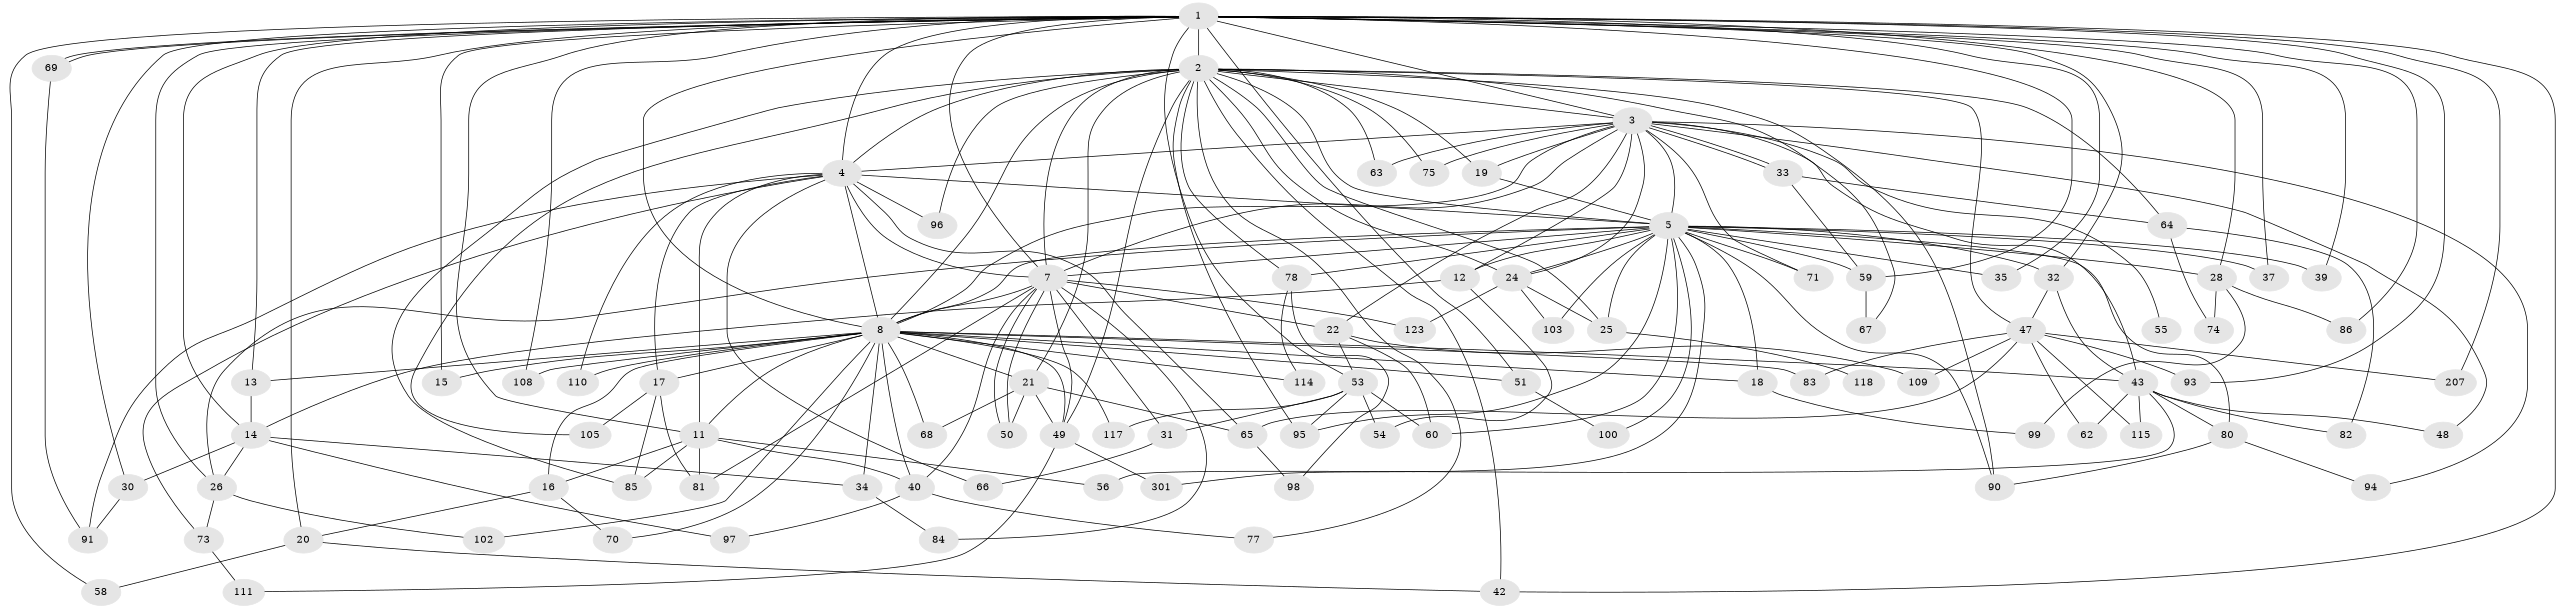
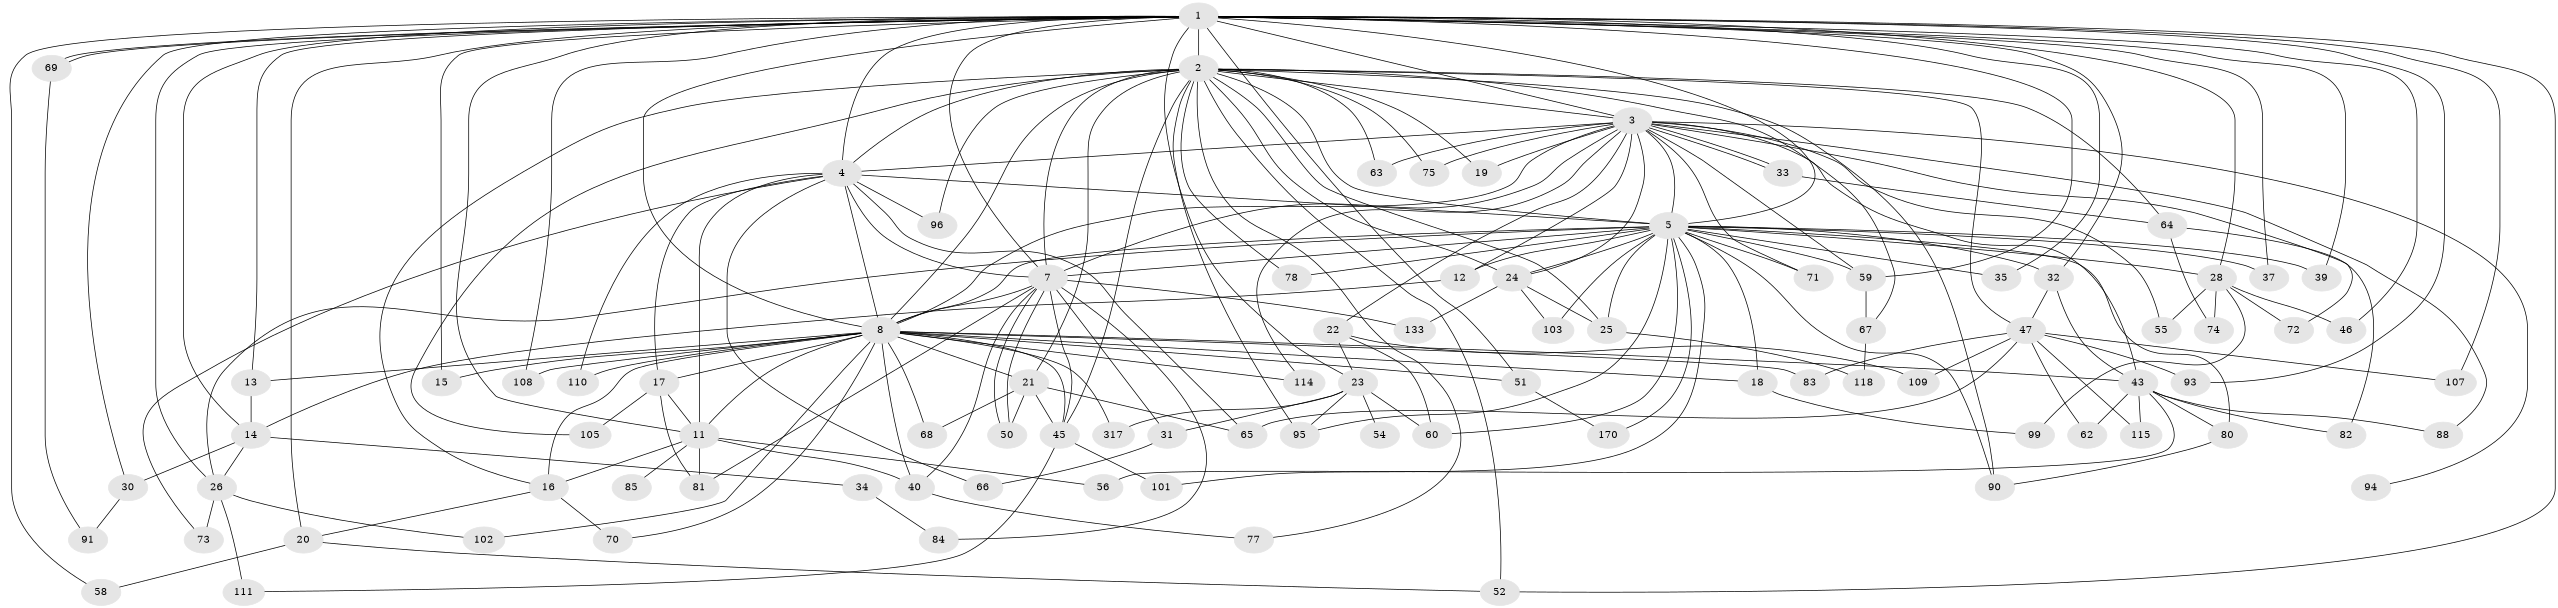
(611, 155) -> (618, 124)
(1579, 200) -> (1602, 70)
(1823, 224) -> (1752, 196)
(394, 254) -> none
(1191, 304) -> none
none -> (2189, 304)
(1281, 328) -> (1325, 219)
(1415, 330) -> (1415, 330)
none -> (2294, 330)
(2346, 330) -> (2346, 330)
none -> (1865, 356)
(1358, 383) -> (1358, 383)
(2456, 383) -> (2456, 383)
(1539, 404) -> none
(872, 409) -> none
(646, 435) -> (679, 409)
(1060, 435) -> (1060, 435)
(1114, 435) -> (1114, 435)
(1608, 435) -> (1608, 435)
(2443, 435) -> (2443, 435)
(2299, 461) -> none
(1162, 488) -> (1162, 488)
(1294, 488) -> none
(730, 540) -> none
(224, 566) -> (233, 539)
(1500, 592) -> (1500, 592)
